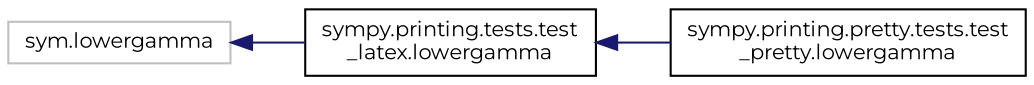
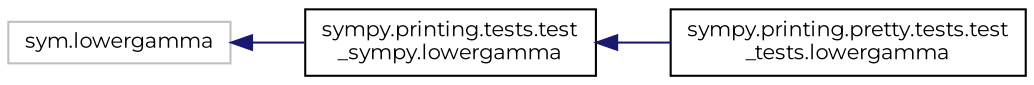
(451, 43) -> (451, 43)
(848, 43) -> (848, 43)
